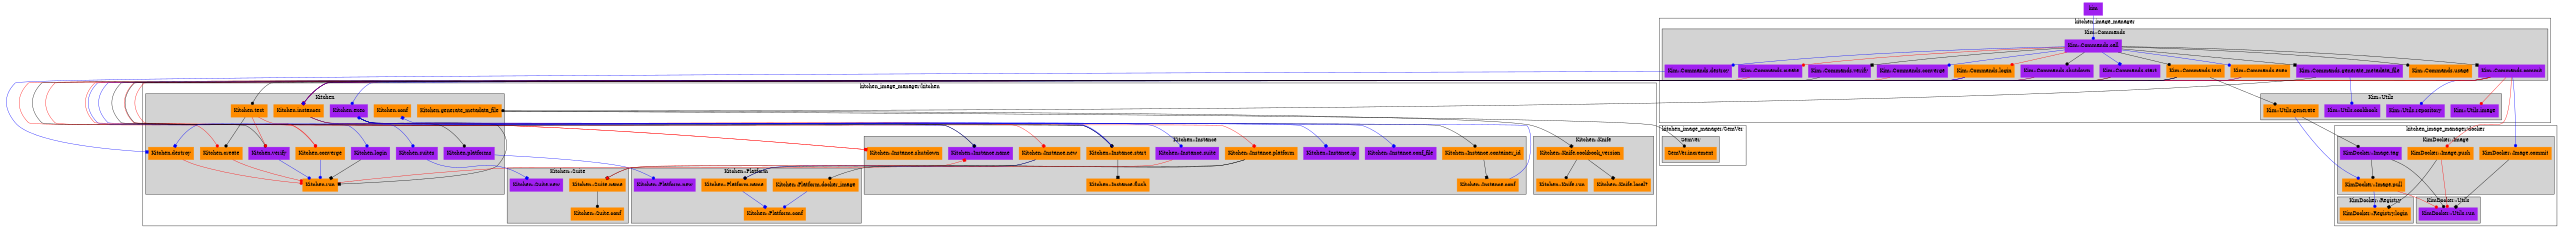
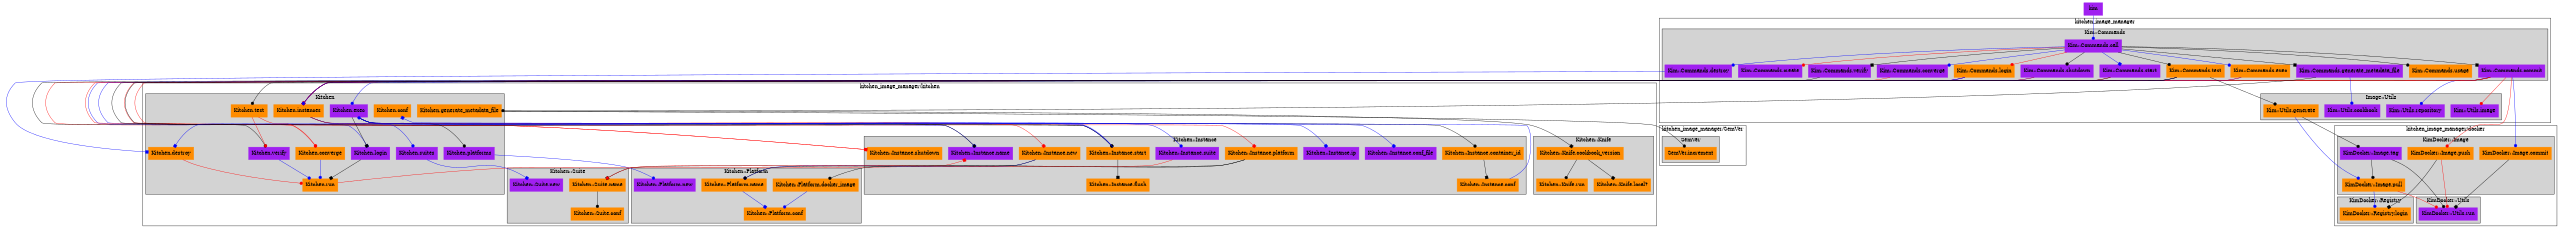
(2381, 98) -> (2381, 98)
(507, 145) -> (359, 131)
(221, 153) -> none
